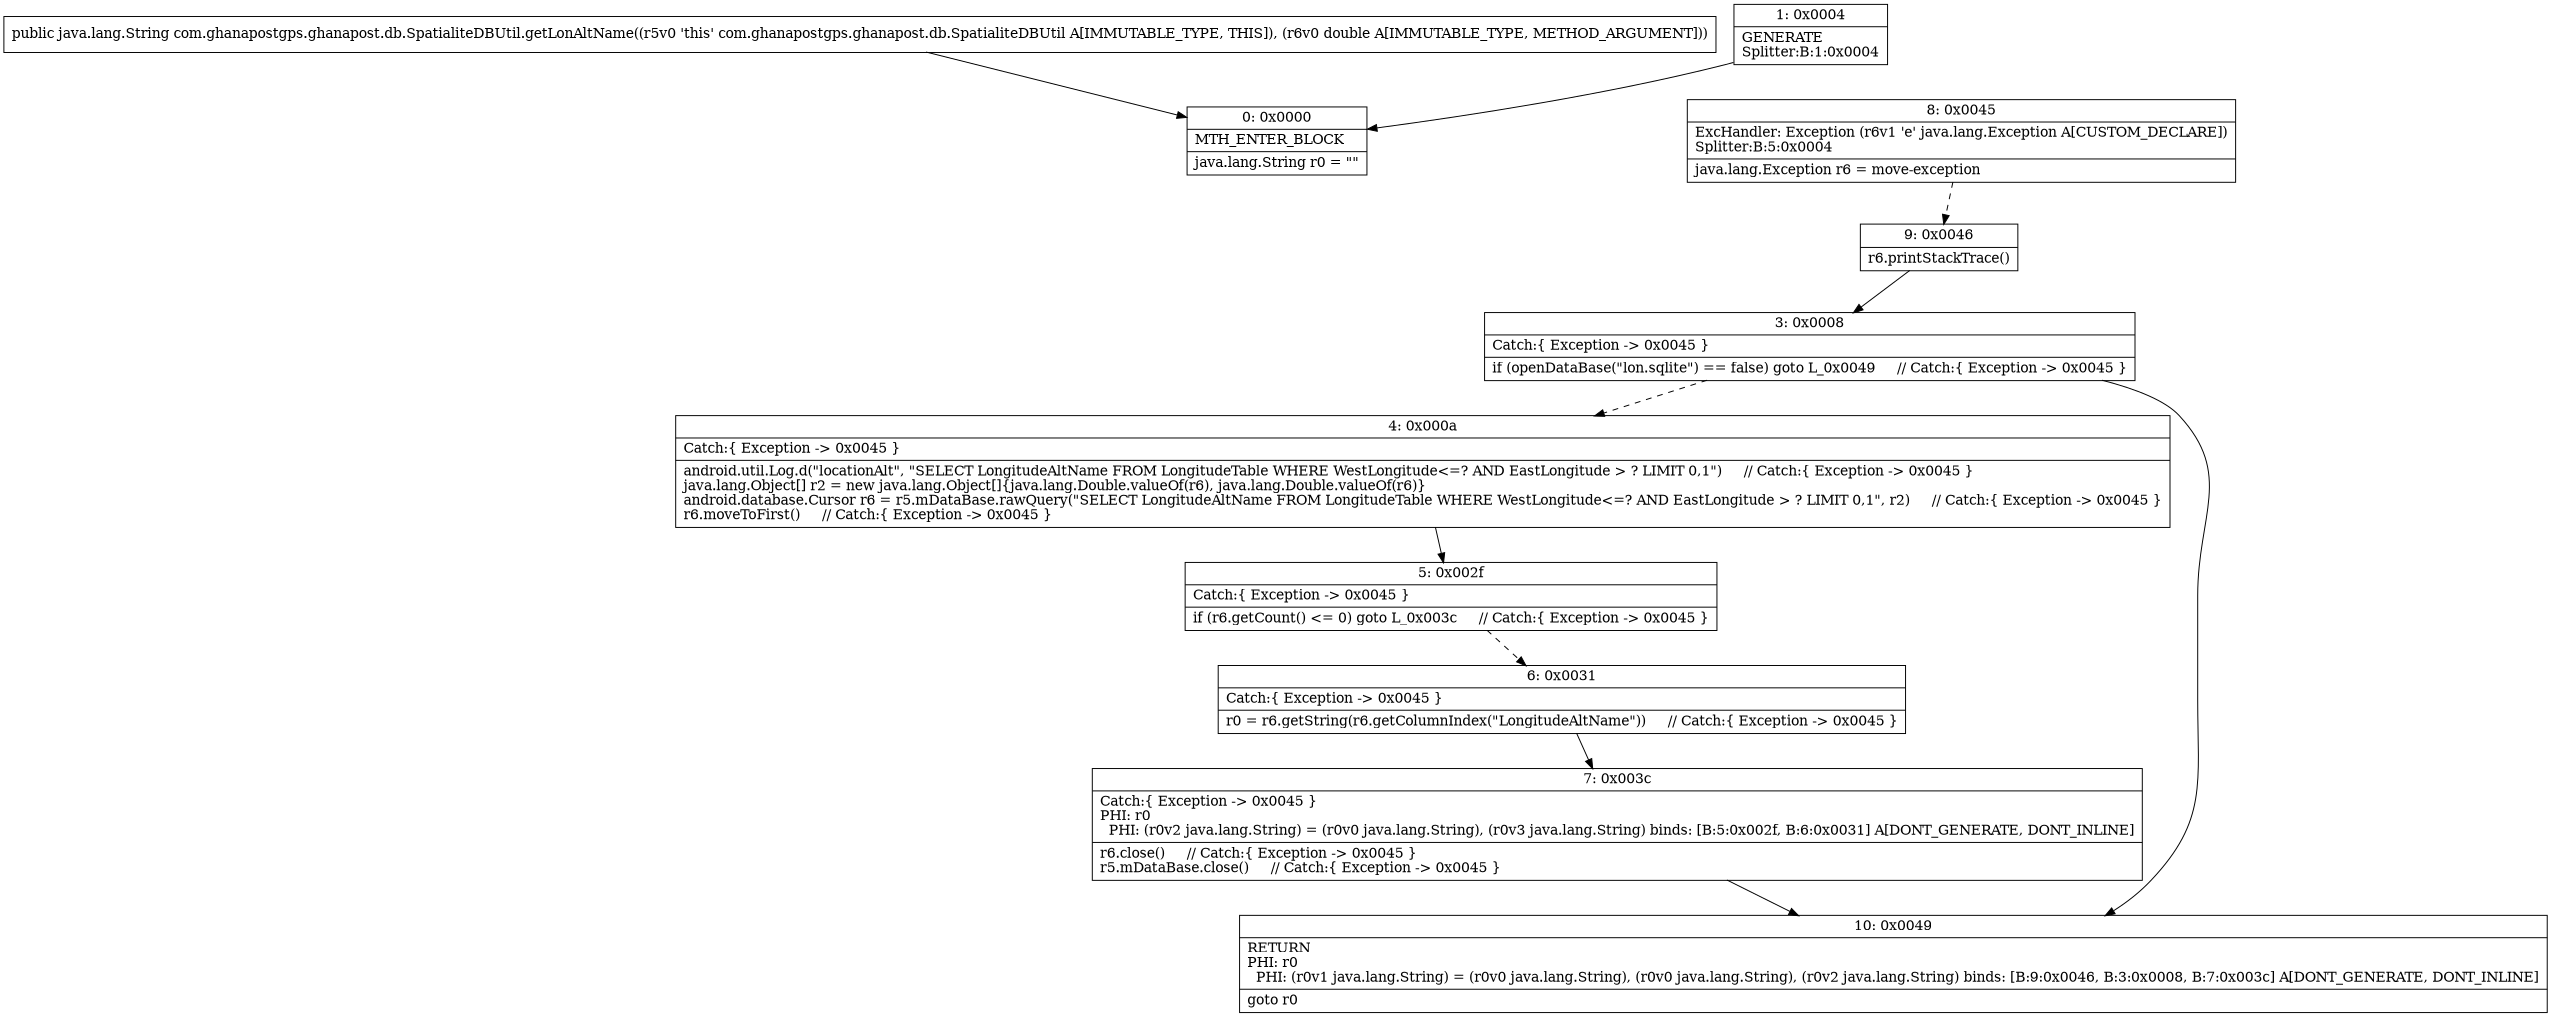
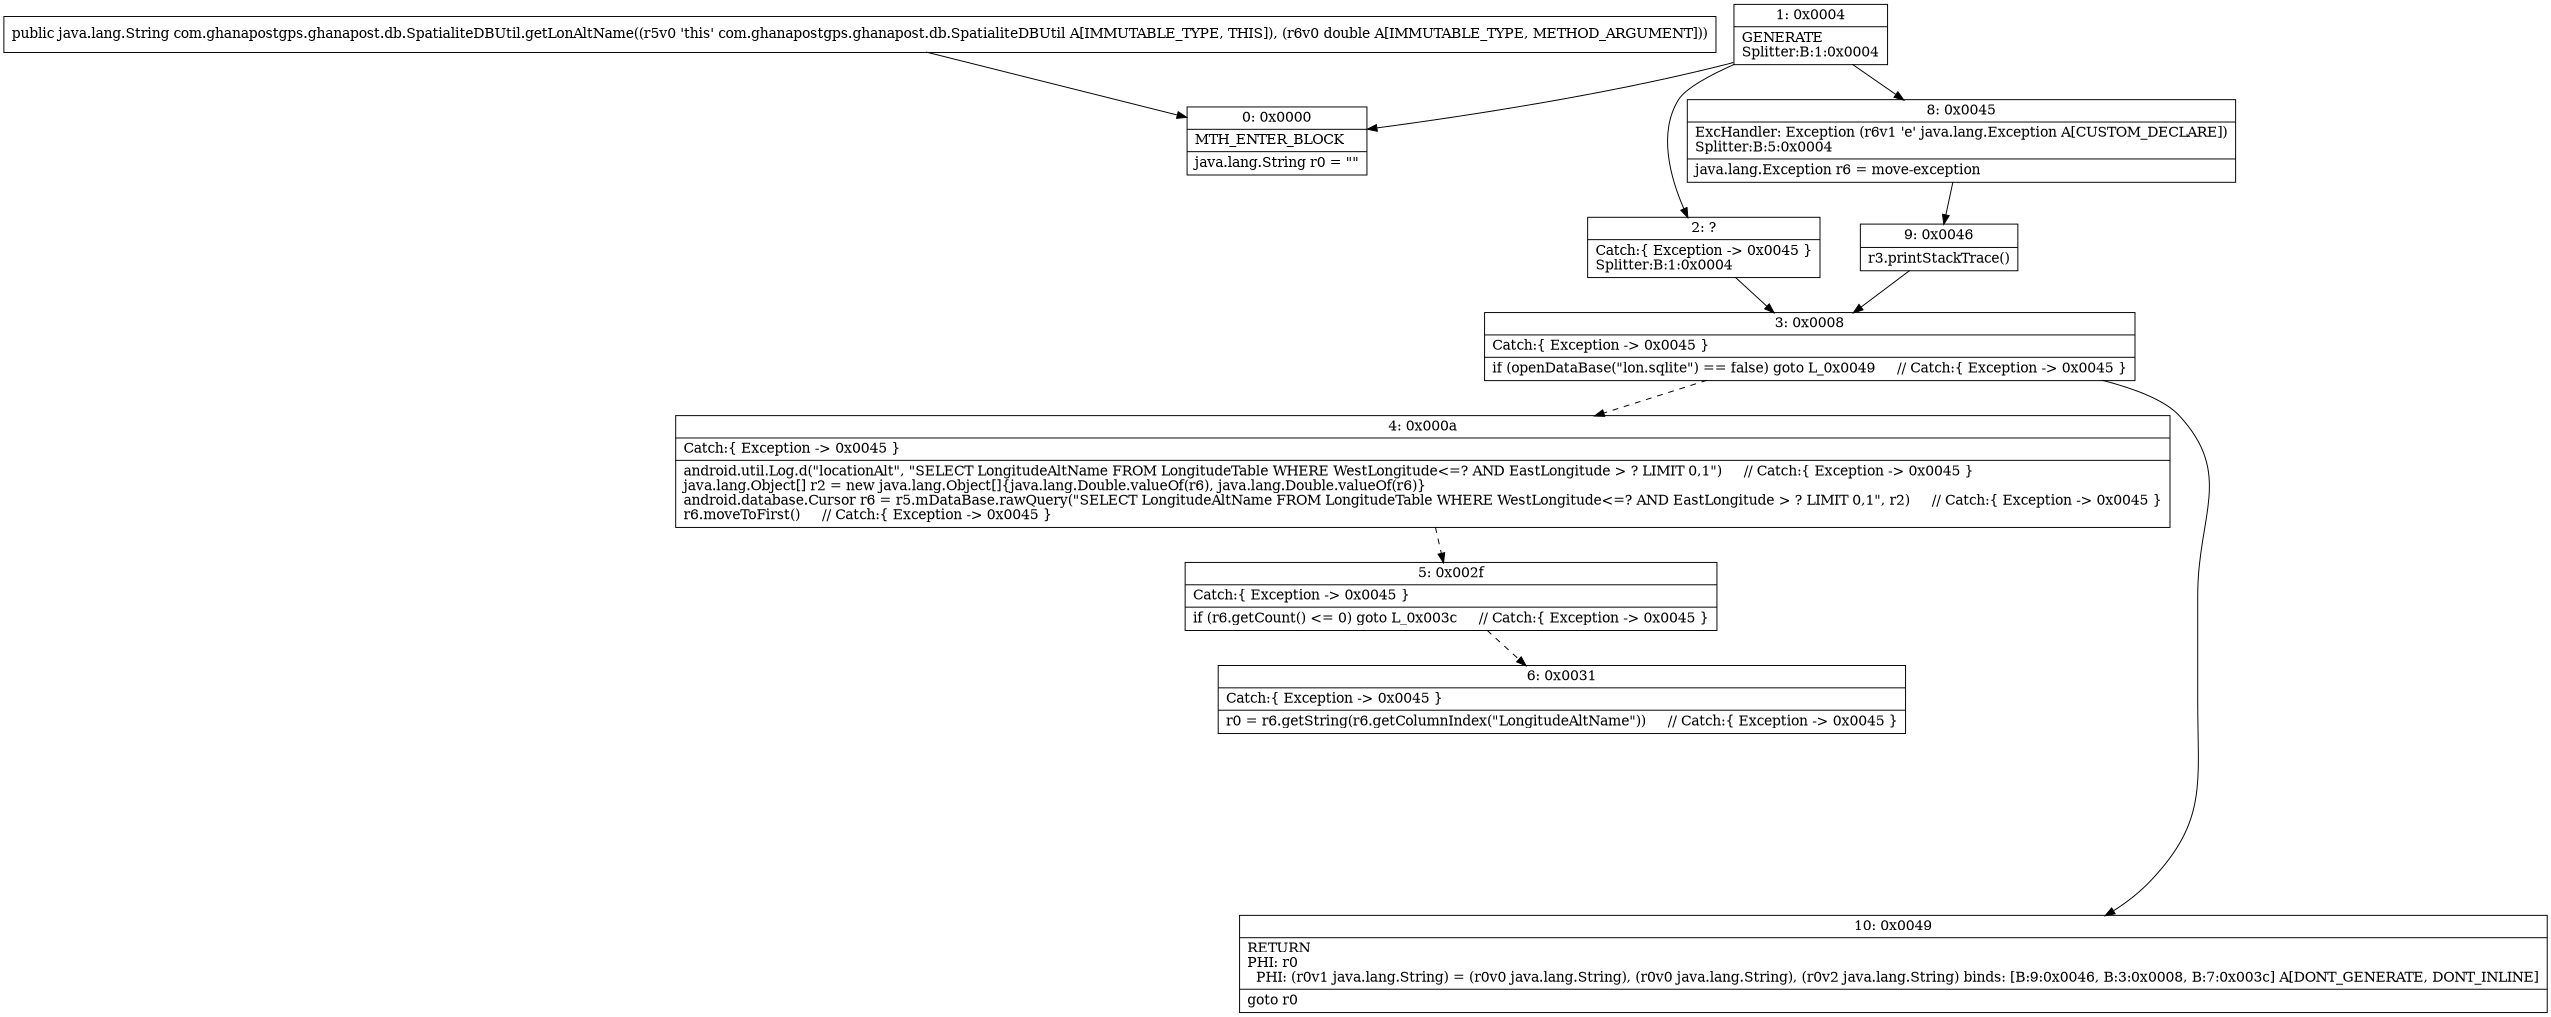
none -> (1874, 79)
(1949, 198) -> (1949, 198)
none -> (1704, 247)
(1939, 259) -> (1939, 259)
(1438, 540) -> (1438, 540)
(1617, 824) -> none
